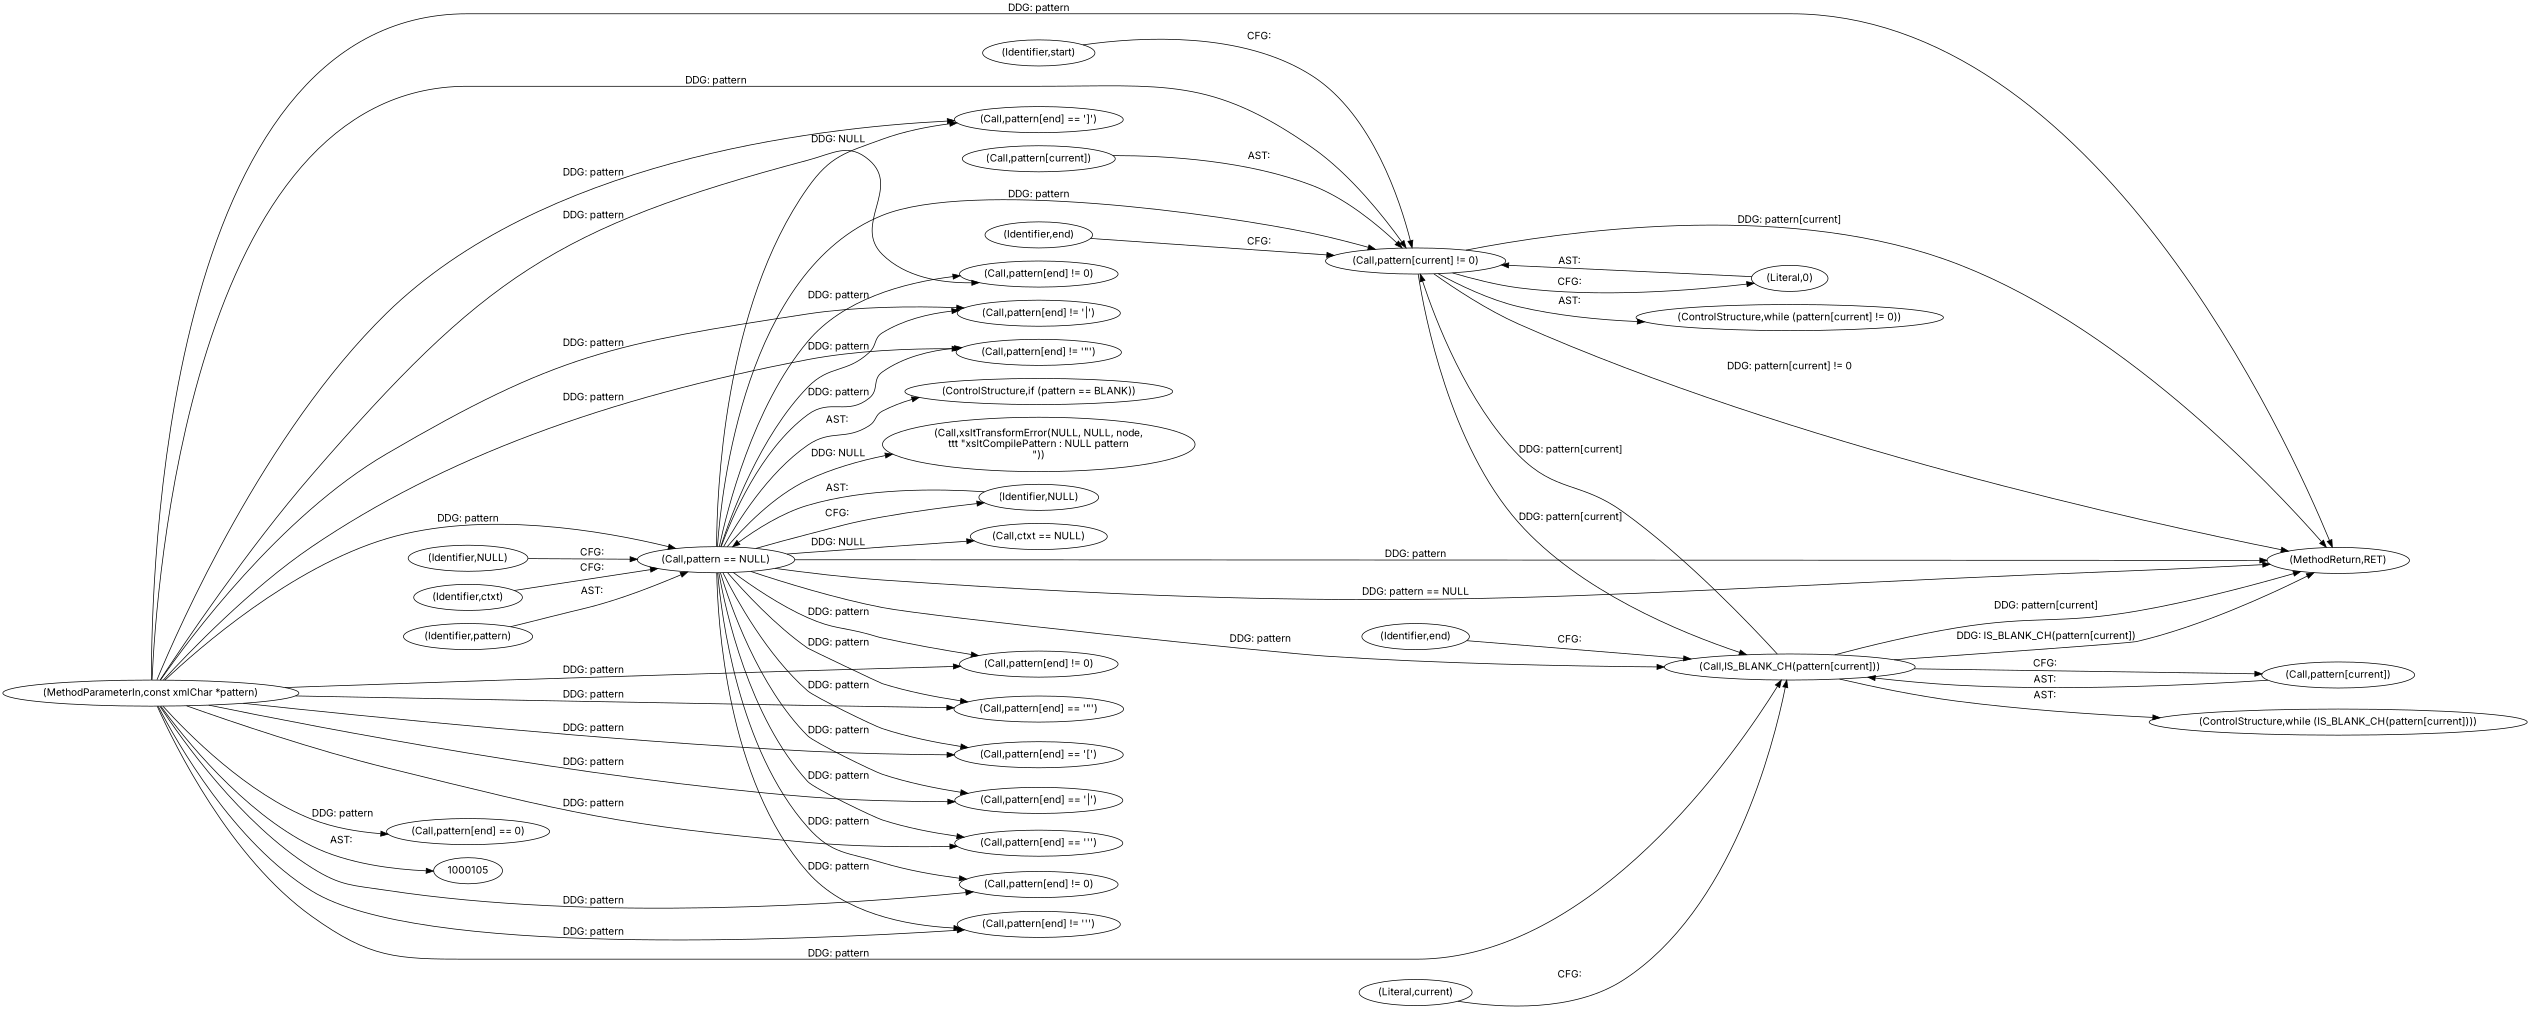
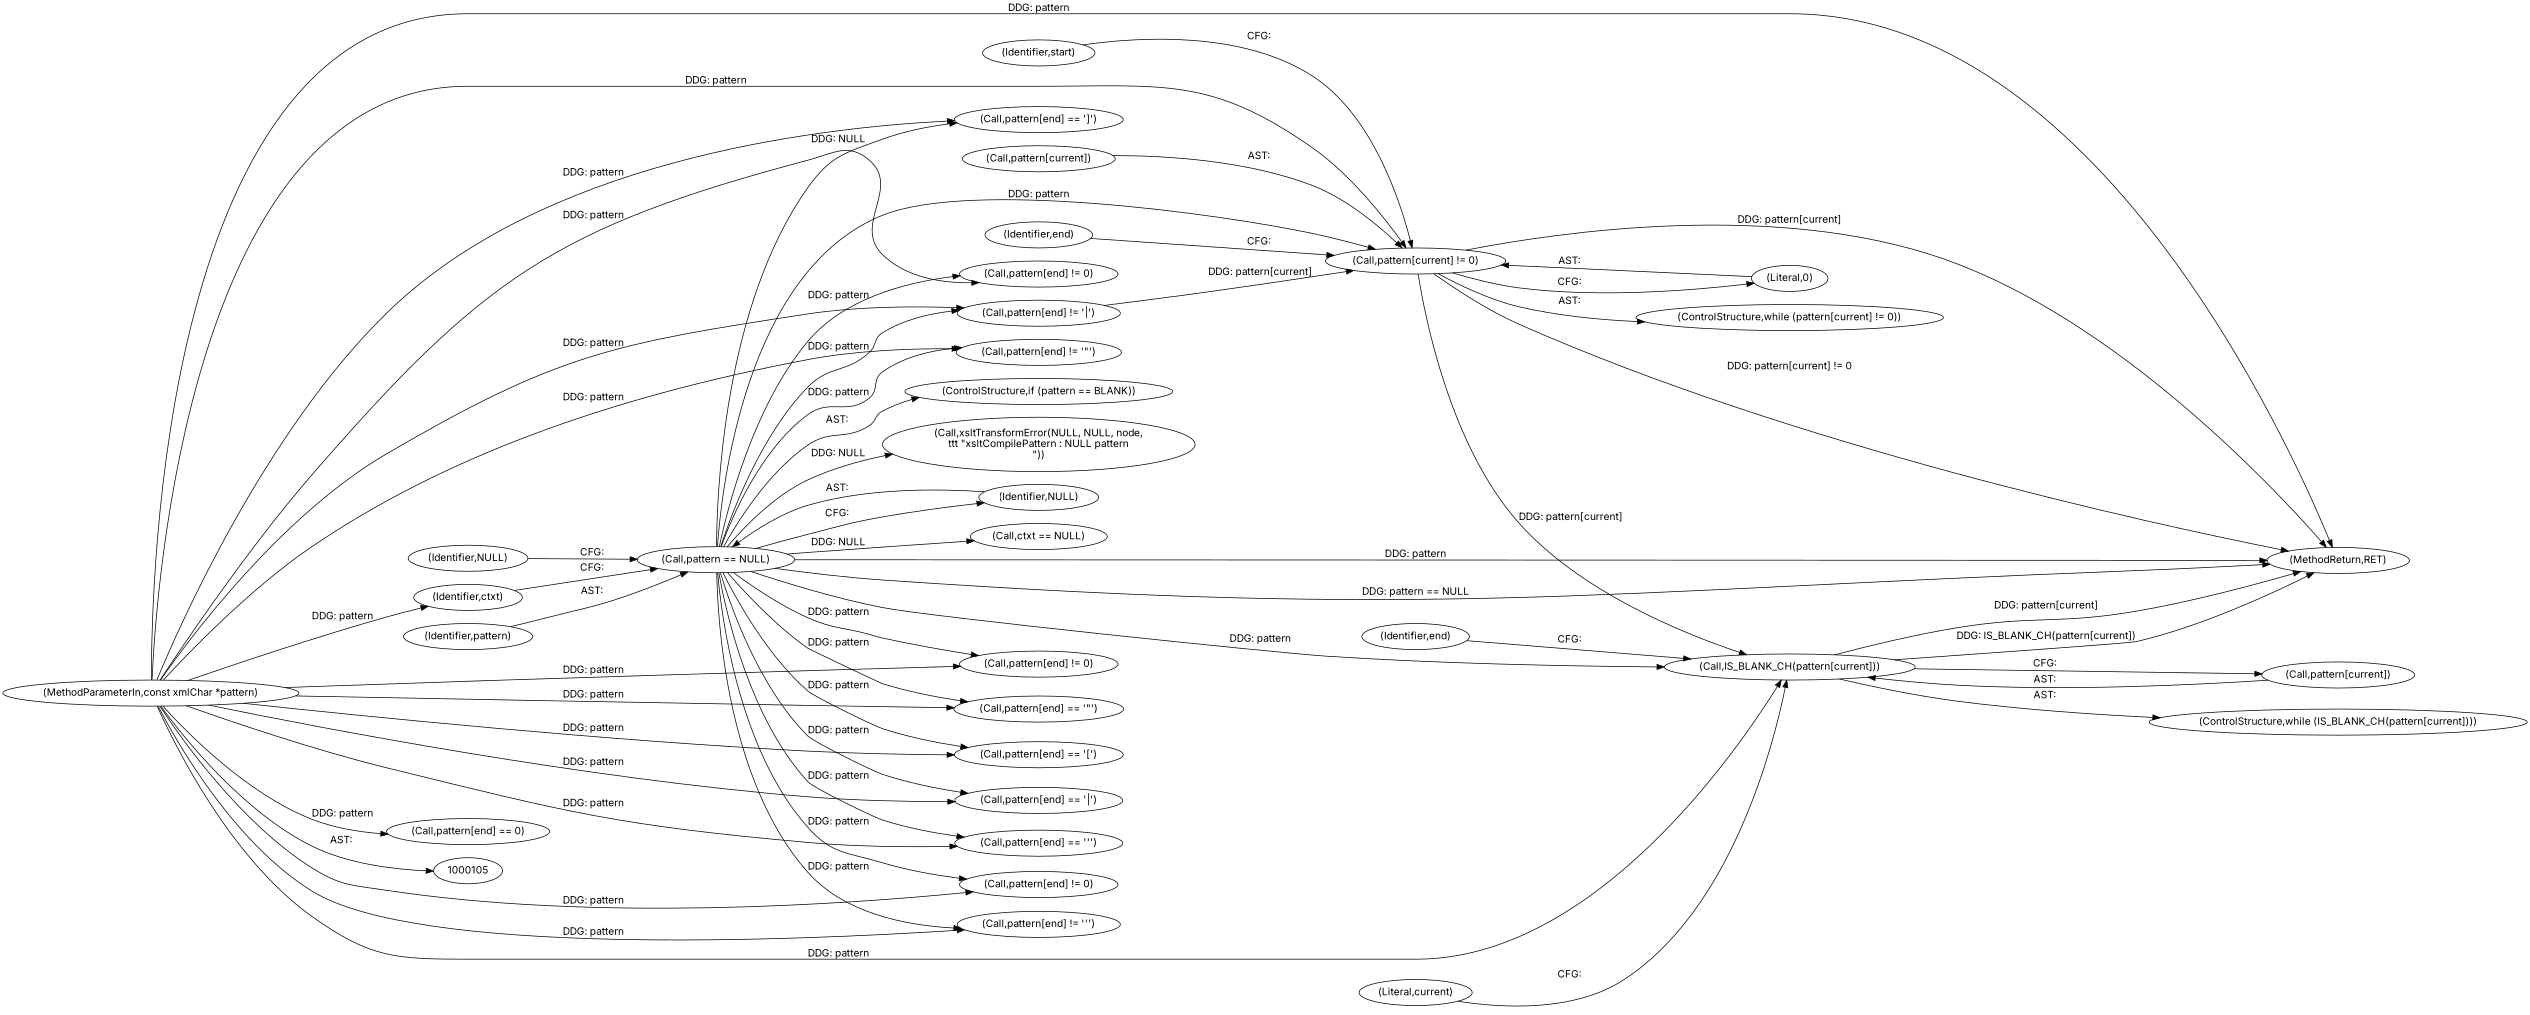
(1574, 488) -> (1225, 289)
(396, 536) -> (304, 642)
